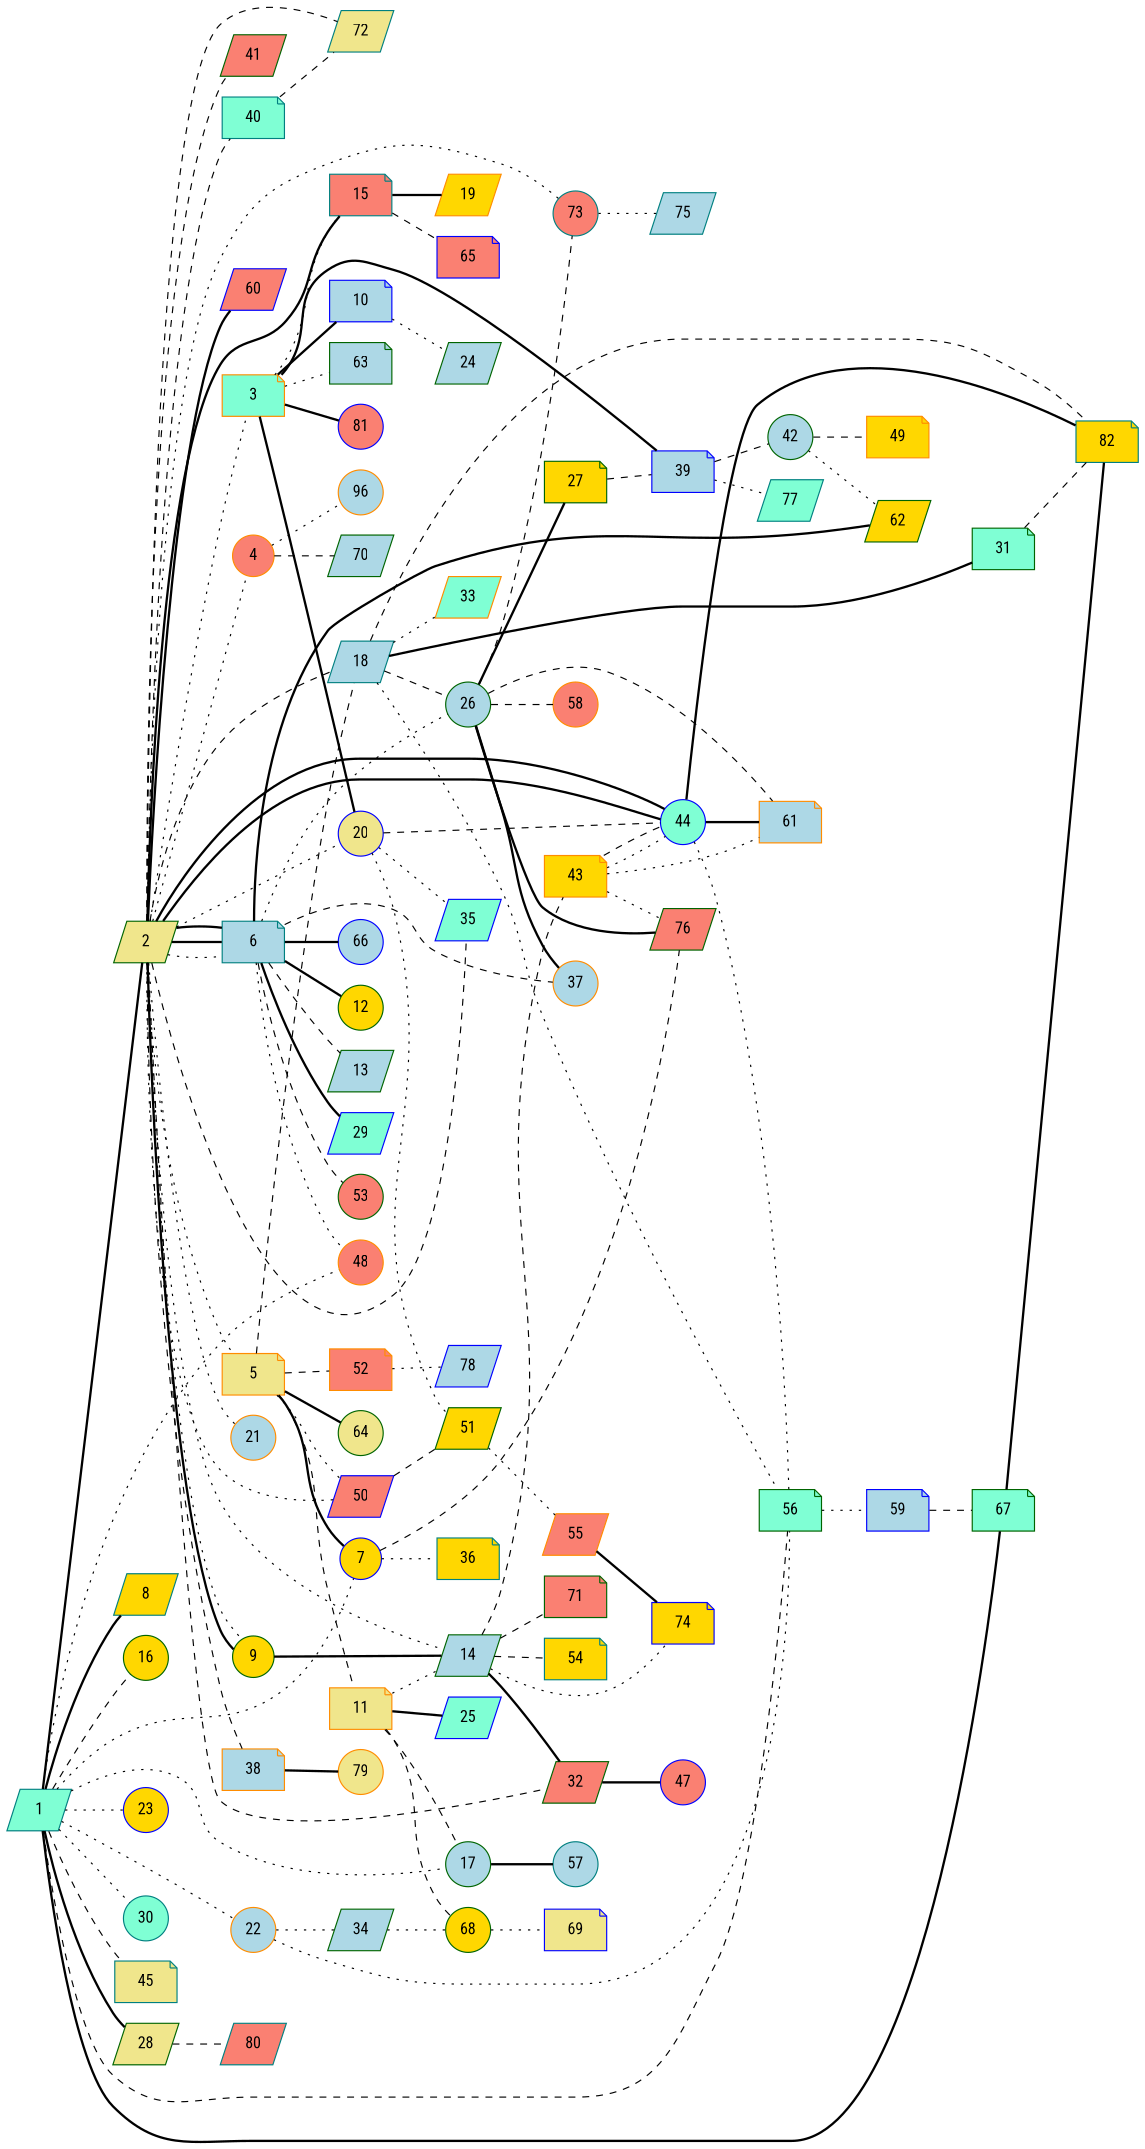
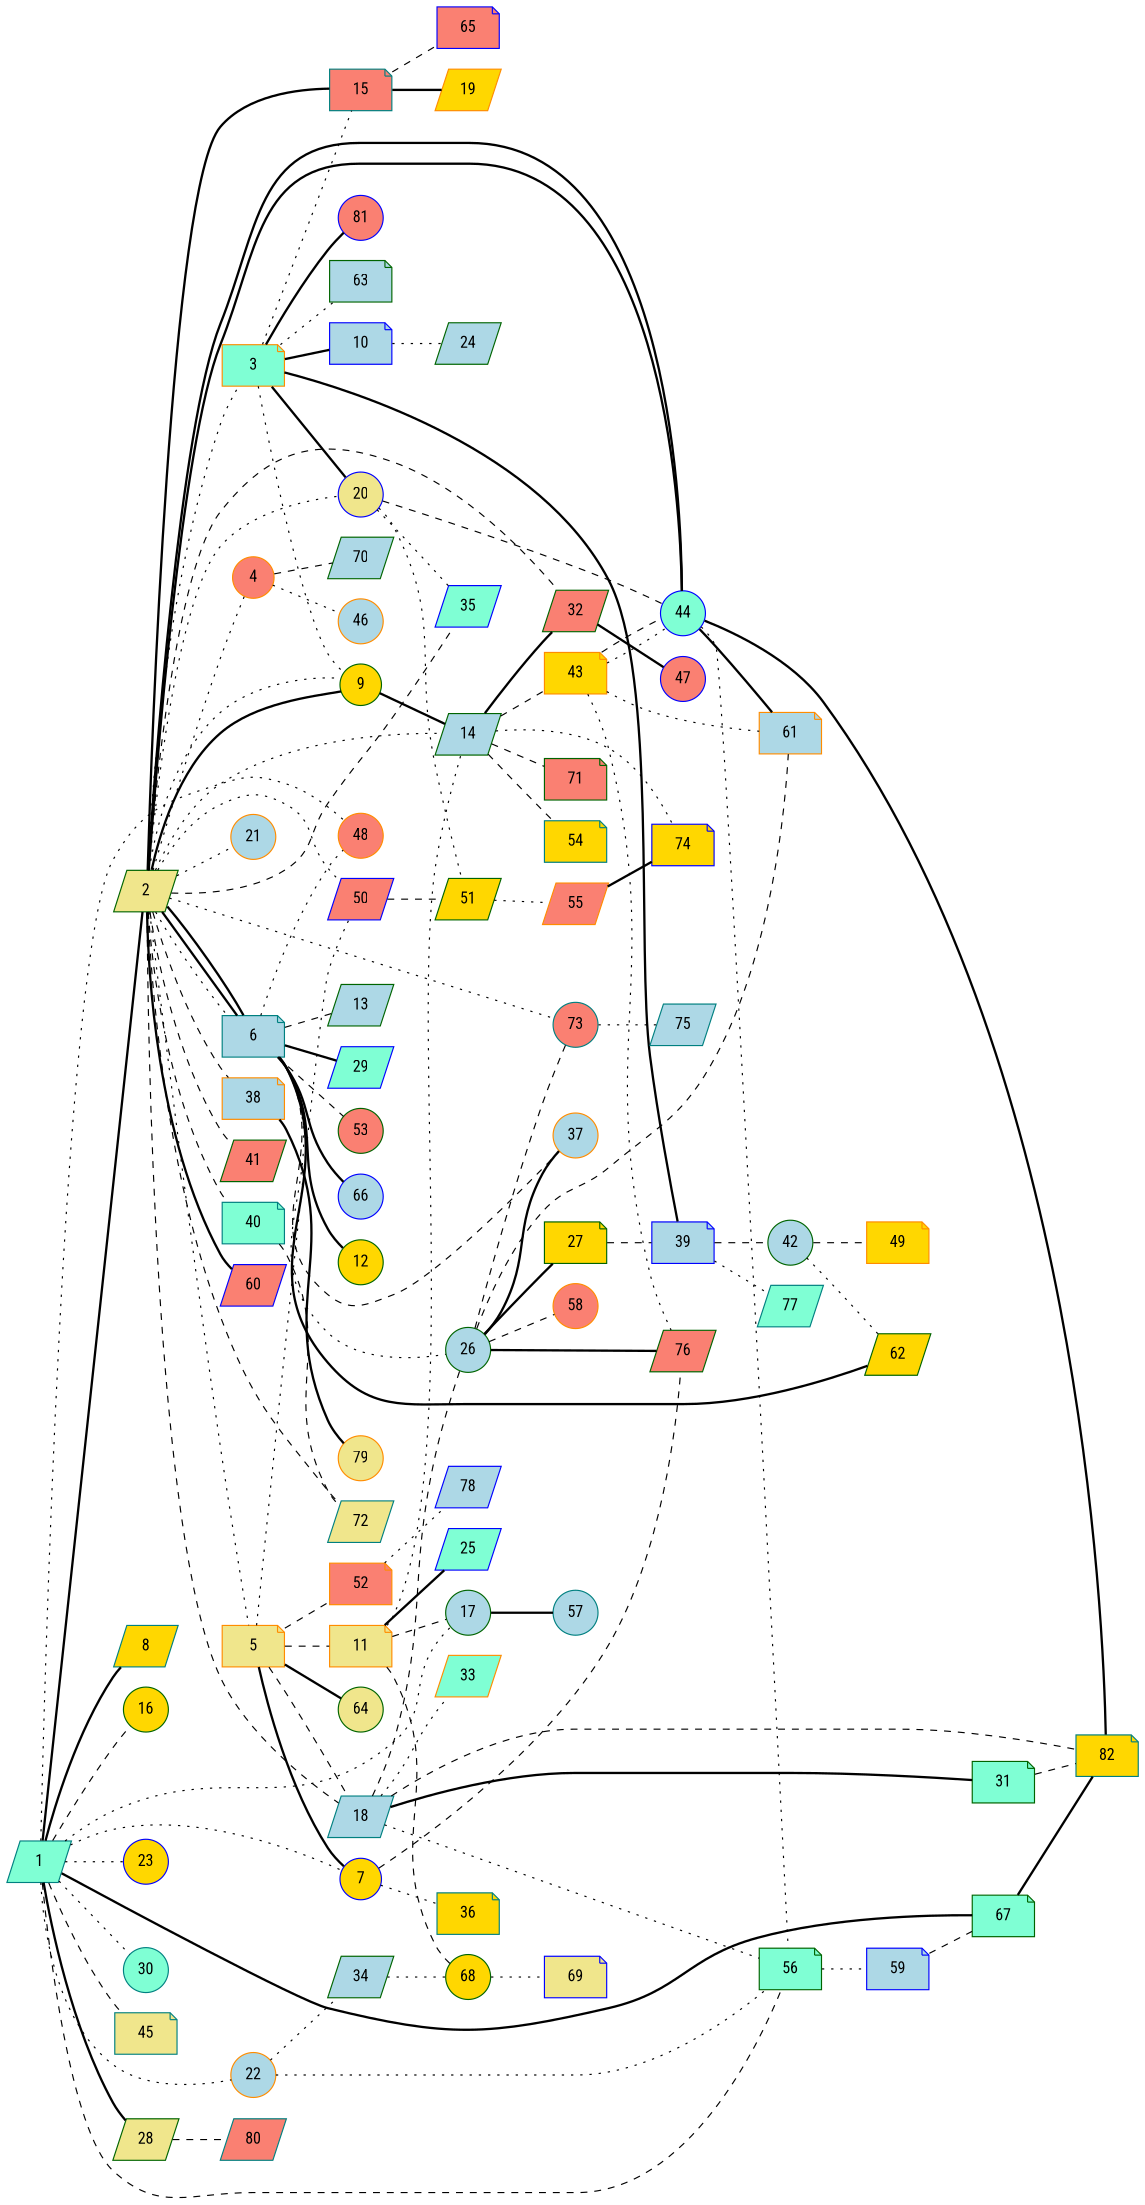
(361, 492) -> (361, 621)
none -> (289, 534)
